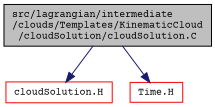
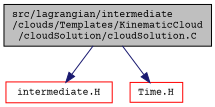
(59, 92) -> (59, 92)
